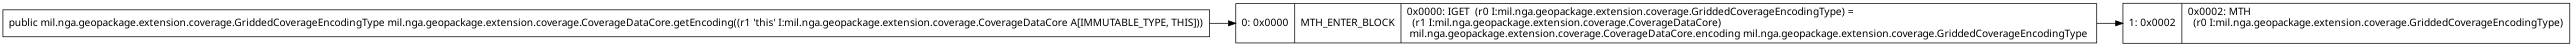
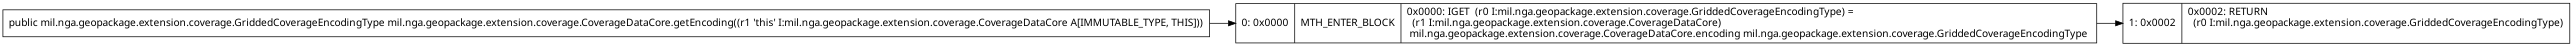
(2222, 12) -> (2231, 12)
